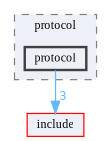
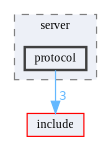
(56, 26) -> (56, 26)
